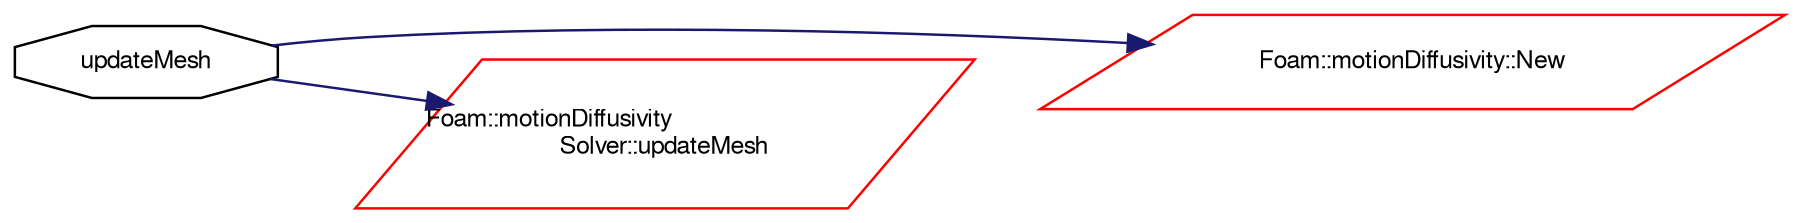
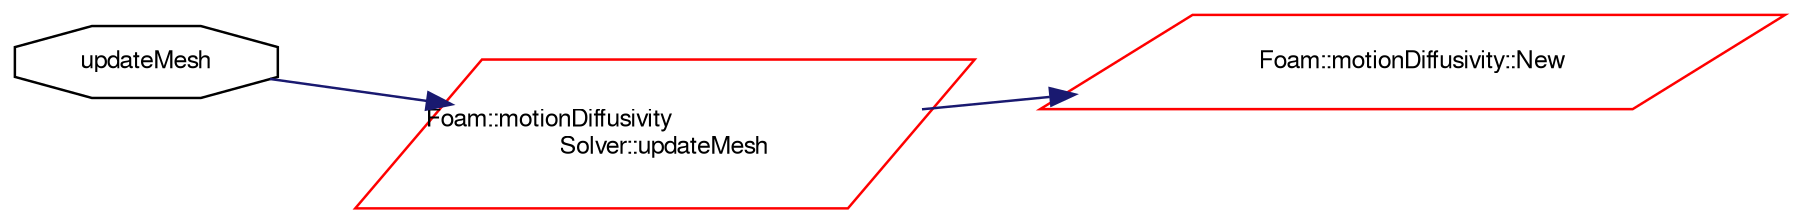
(700, 30) -> (986, 103)
